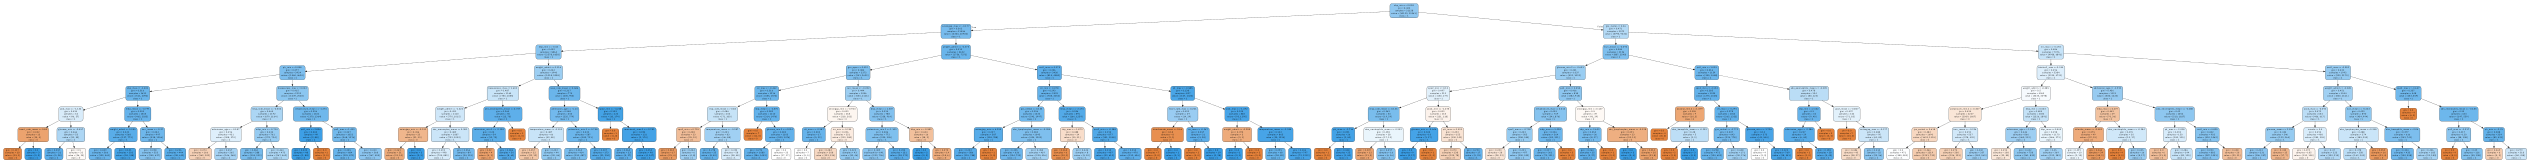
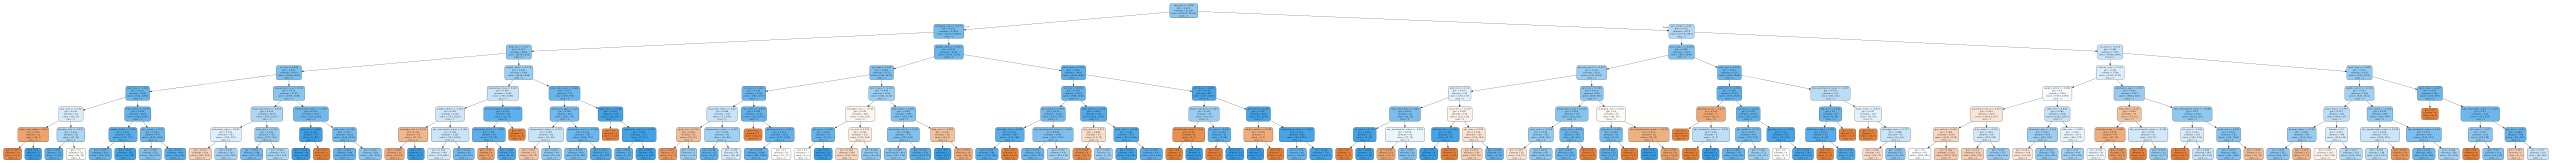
none -> (823, 154)
(2159, 154) -> (2180, 154)
